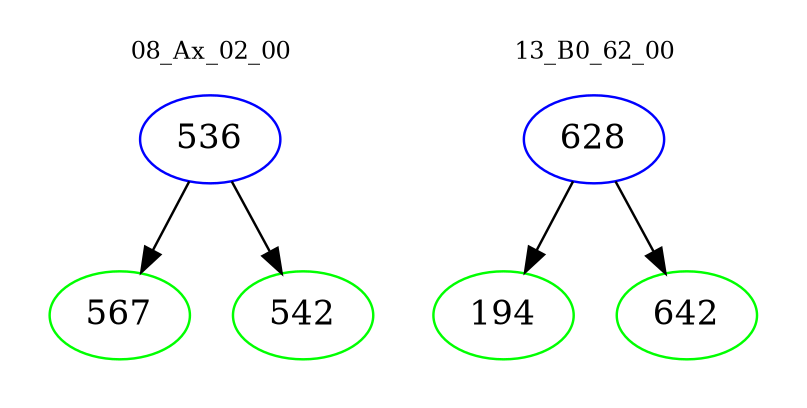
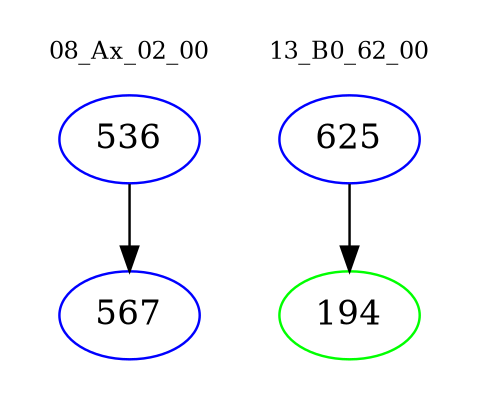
(594, 139) -> (350, 139)
(120, 315) -> (130, 315)
(303, 315) -> none
(687, 315) -> none
